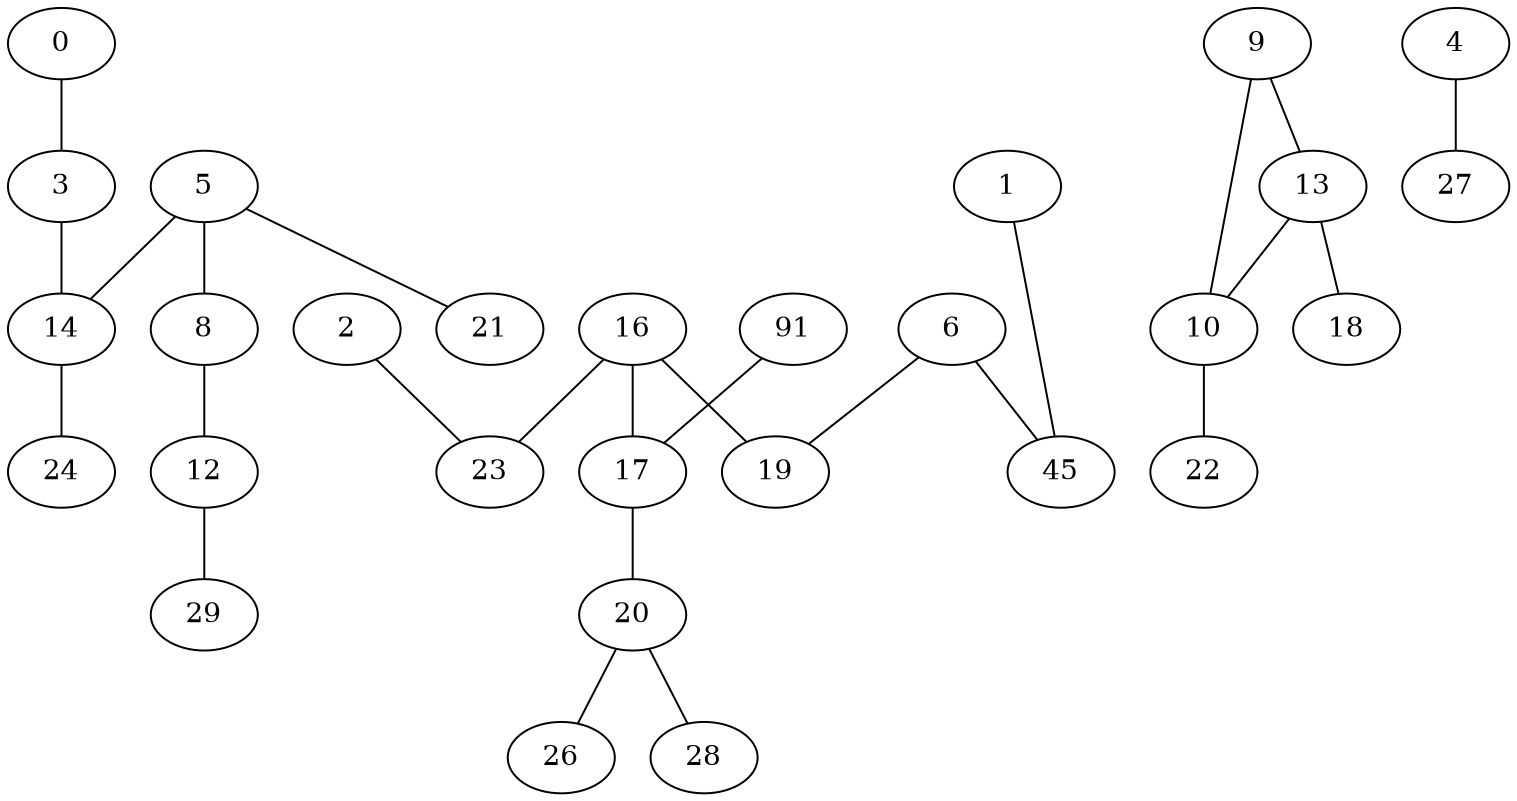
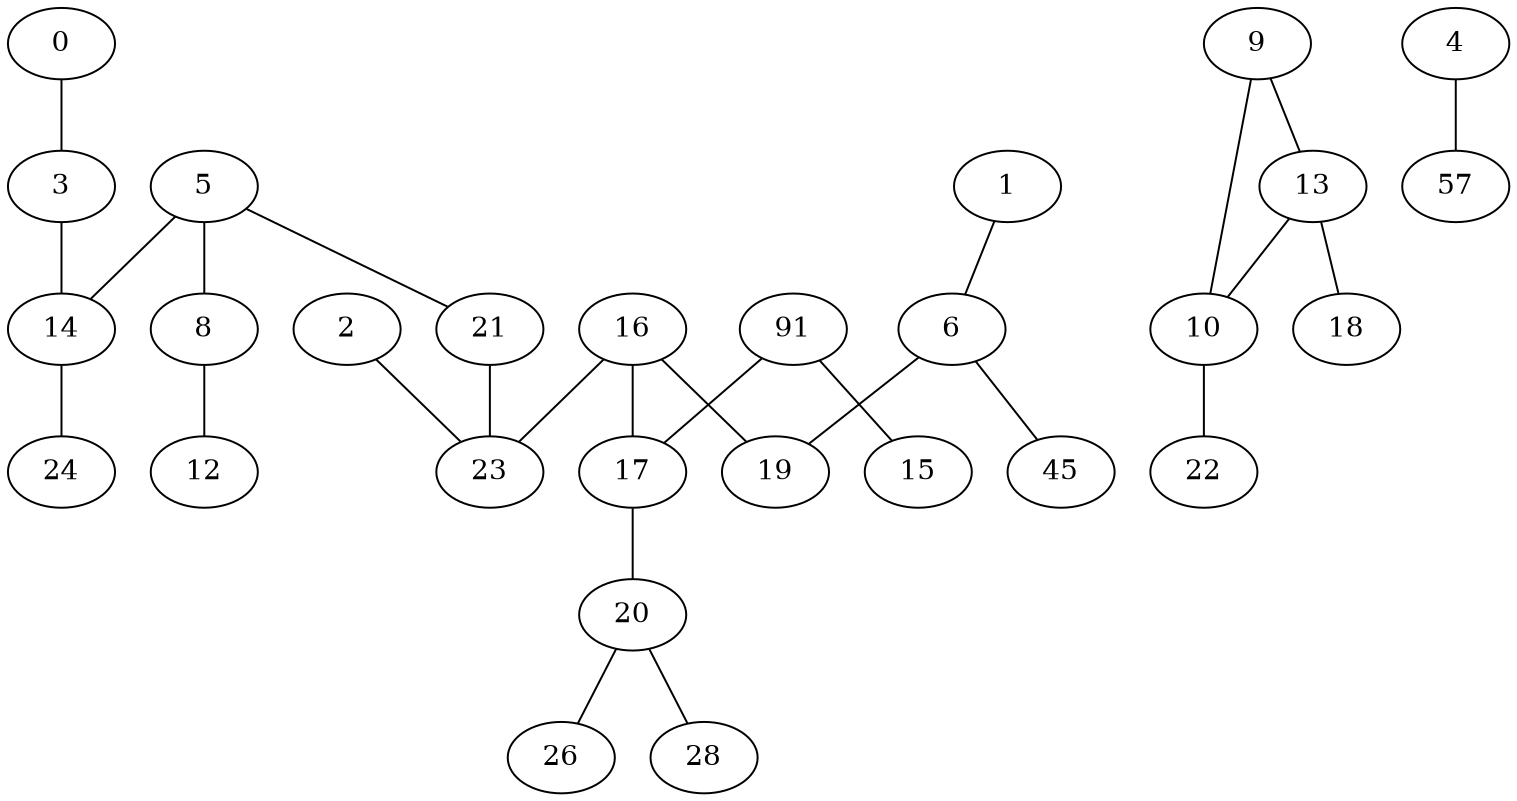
(1456, 186) -> (1456, 186)
(1034, 329) -> (980, 258)
none -> (490, 401)
none -> (918, 472)
(204, 615) -> none
